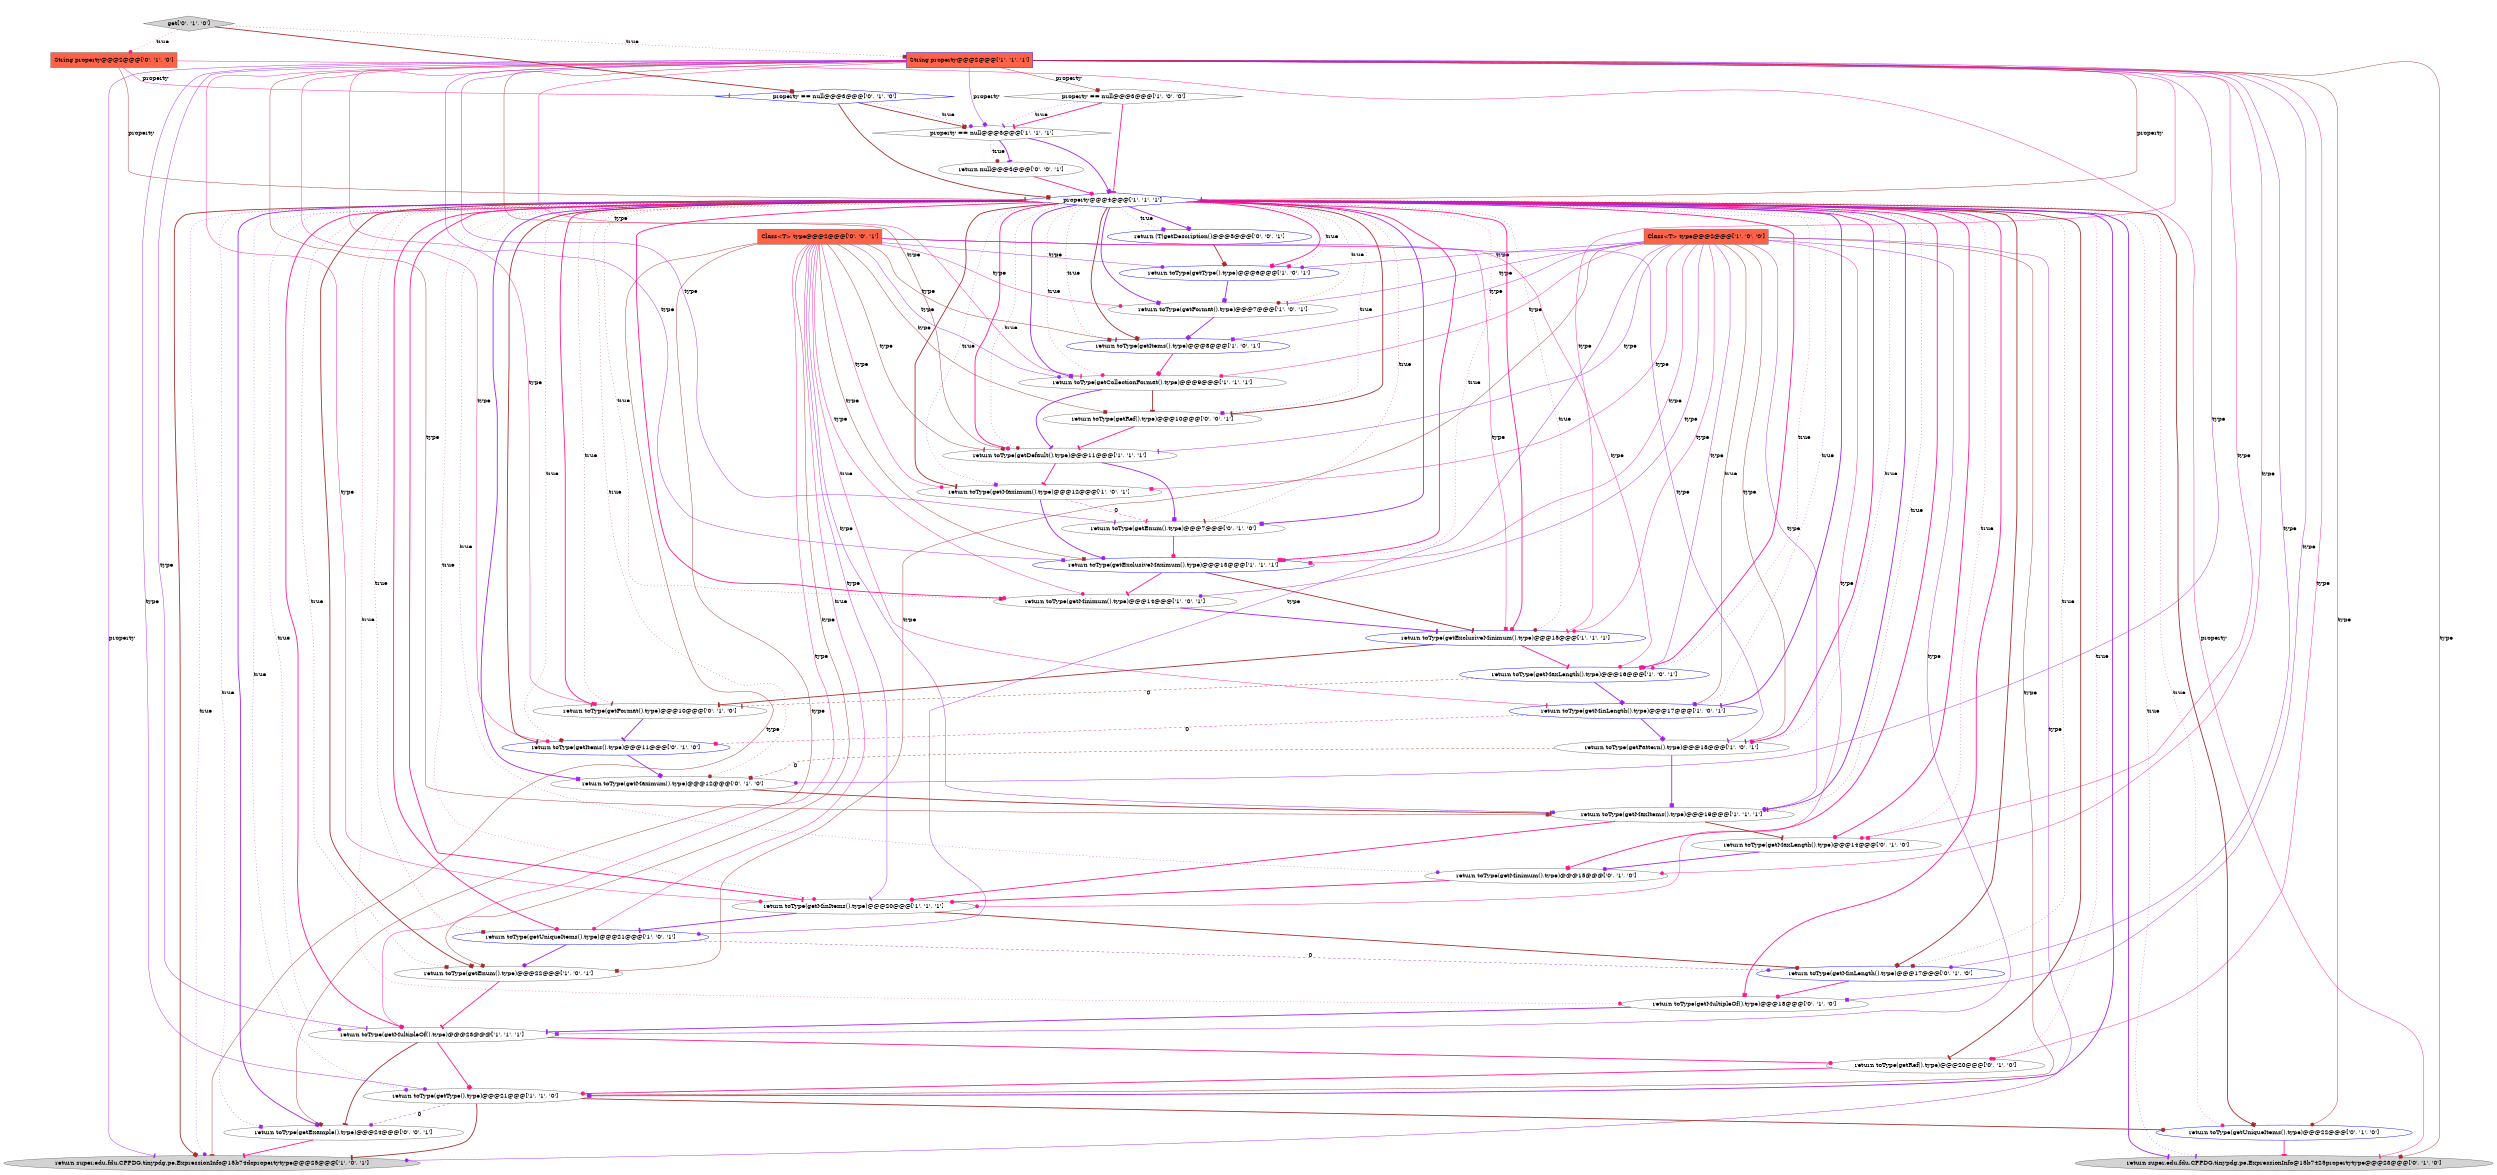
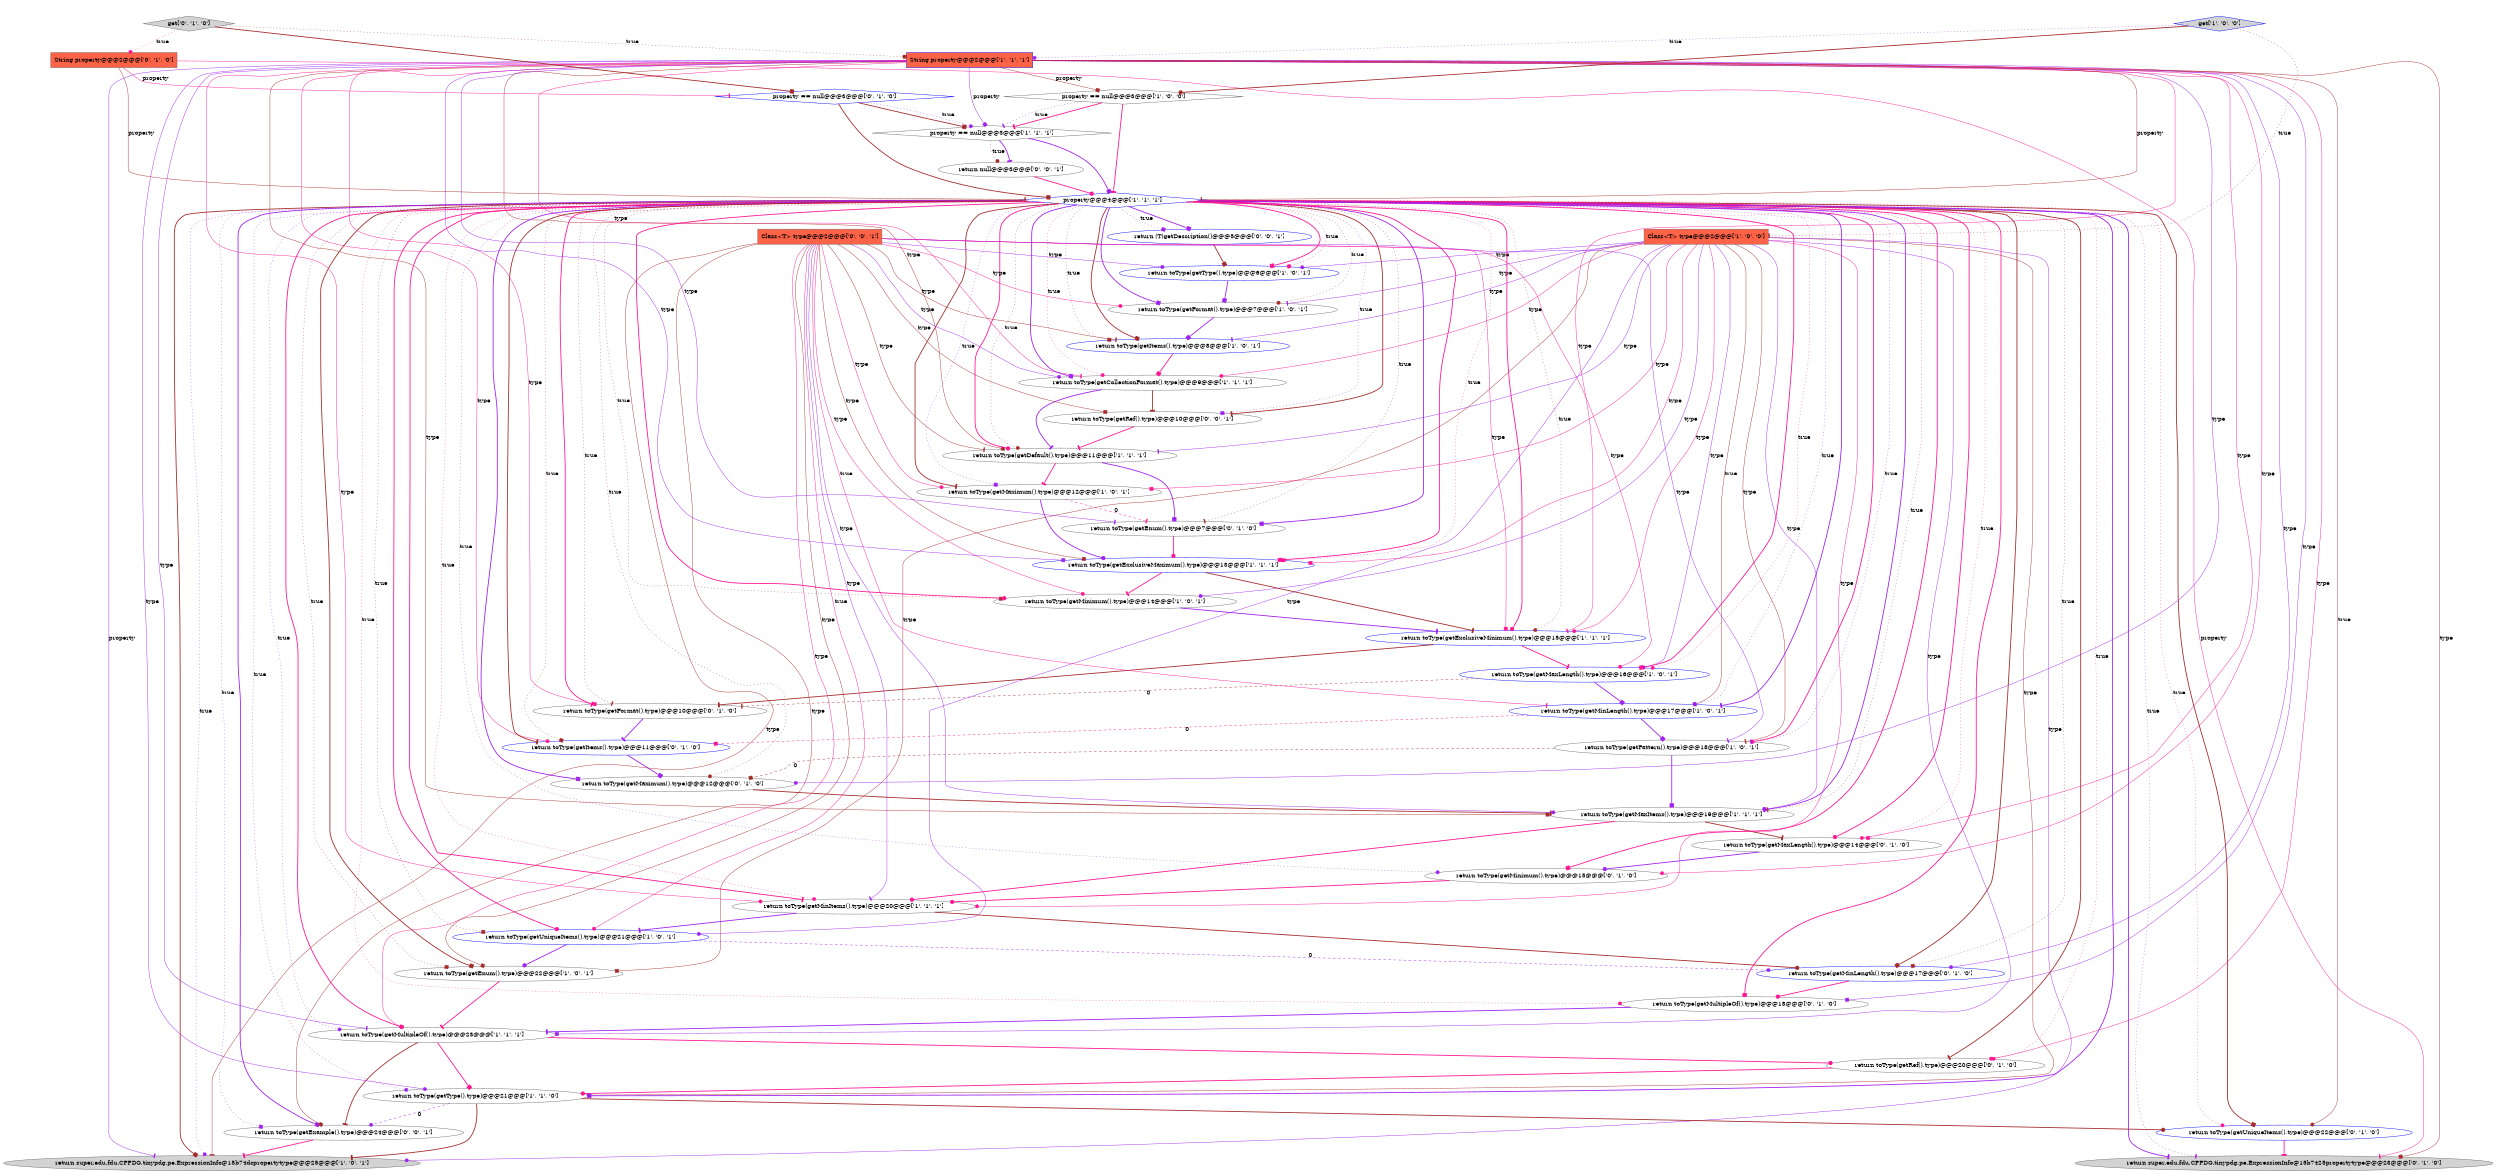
none -> (2220, 24)
(1443, 302) -> (1443, 302)
(2345, 620) -> (2345, 620)
